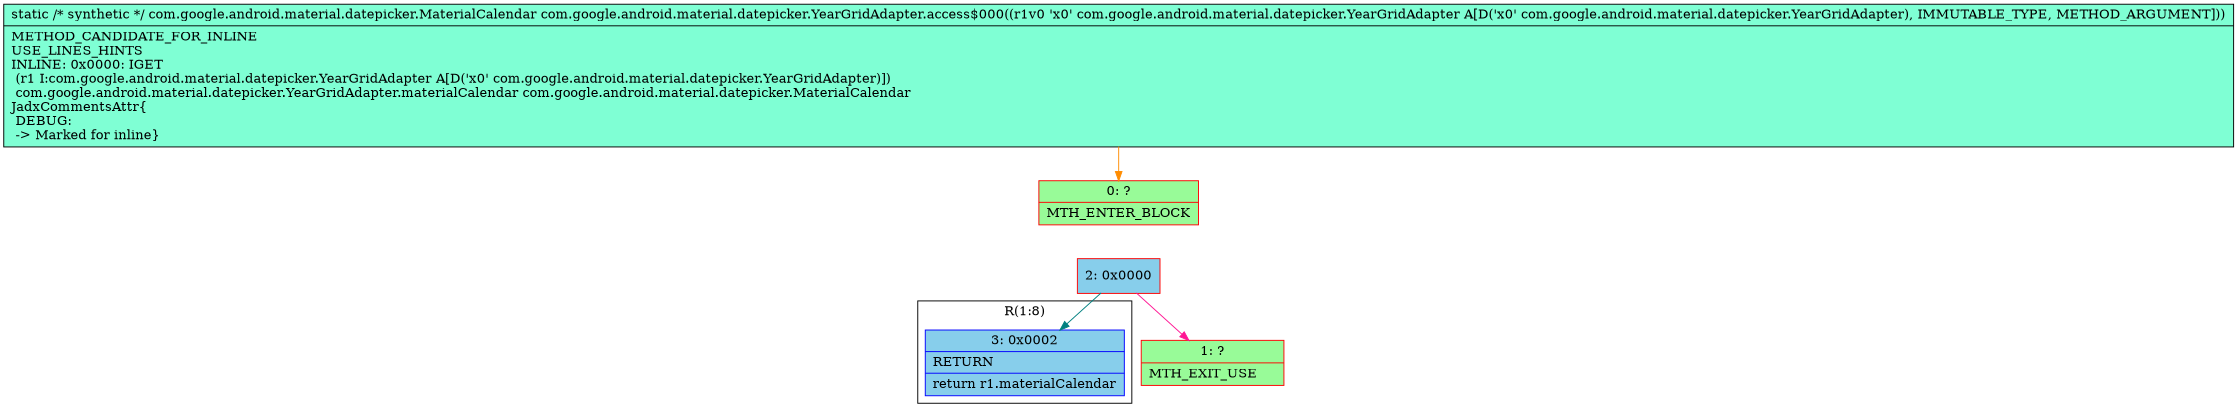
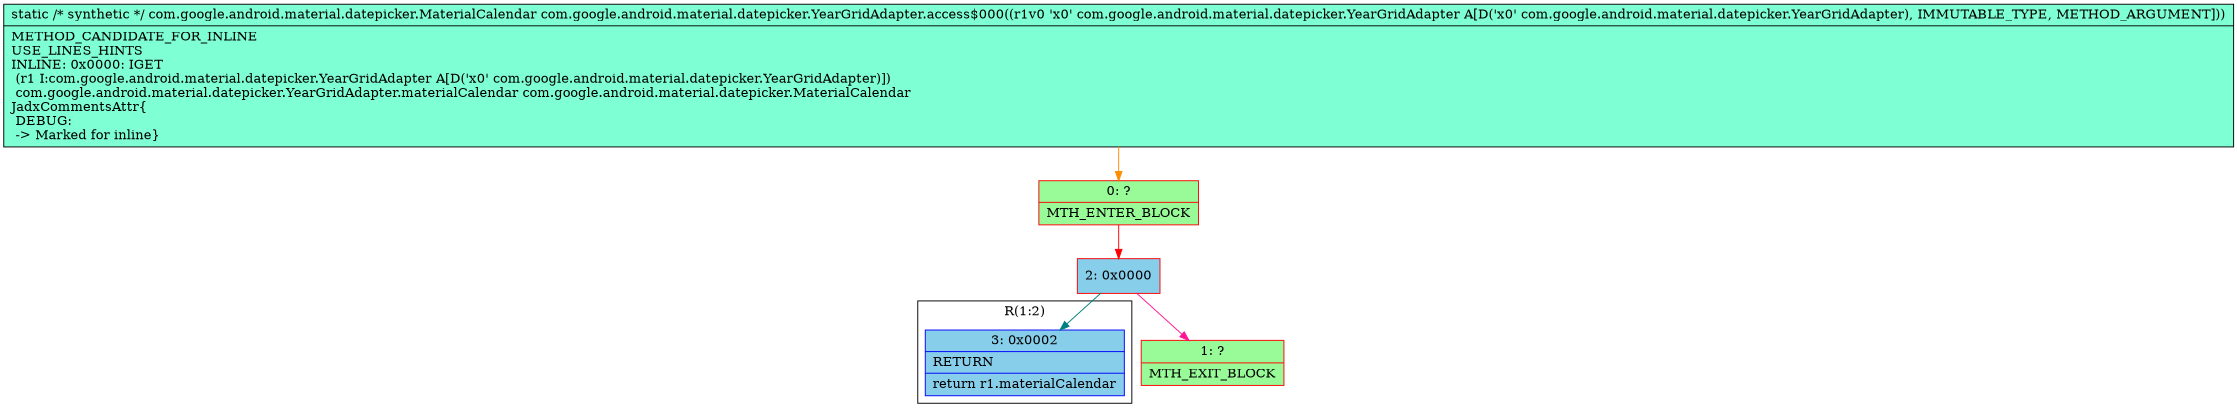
none -> (1119, 237)
(1025, 312) -> (1025, 312)
(1203, 374) -> (1213, 374)
